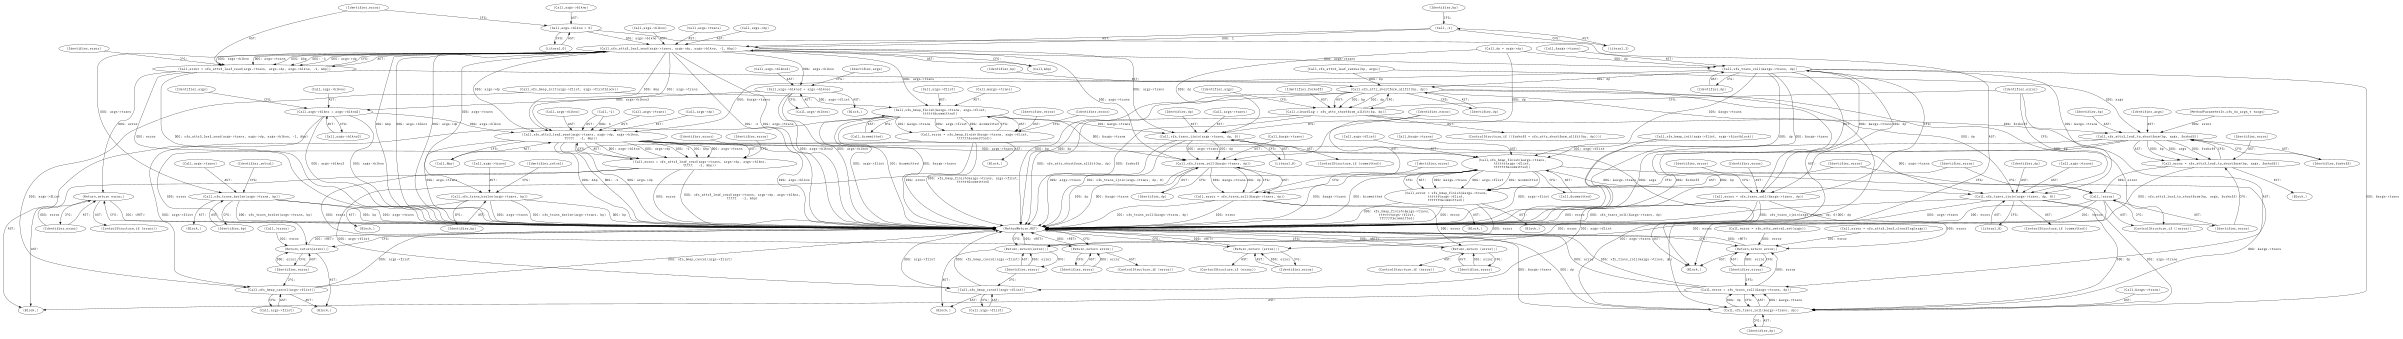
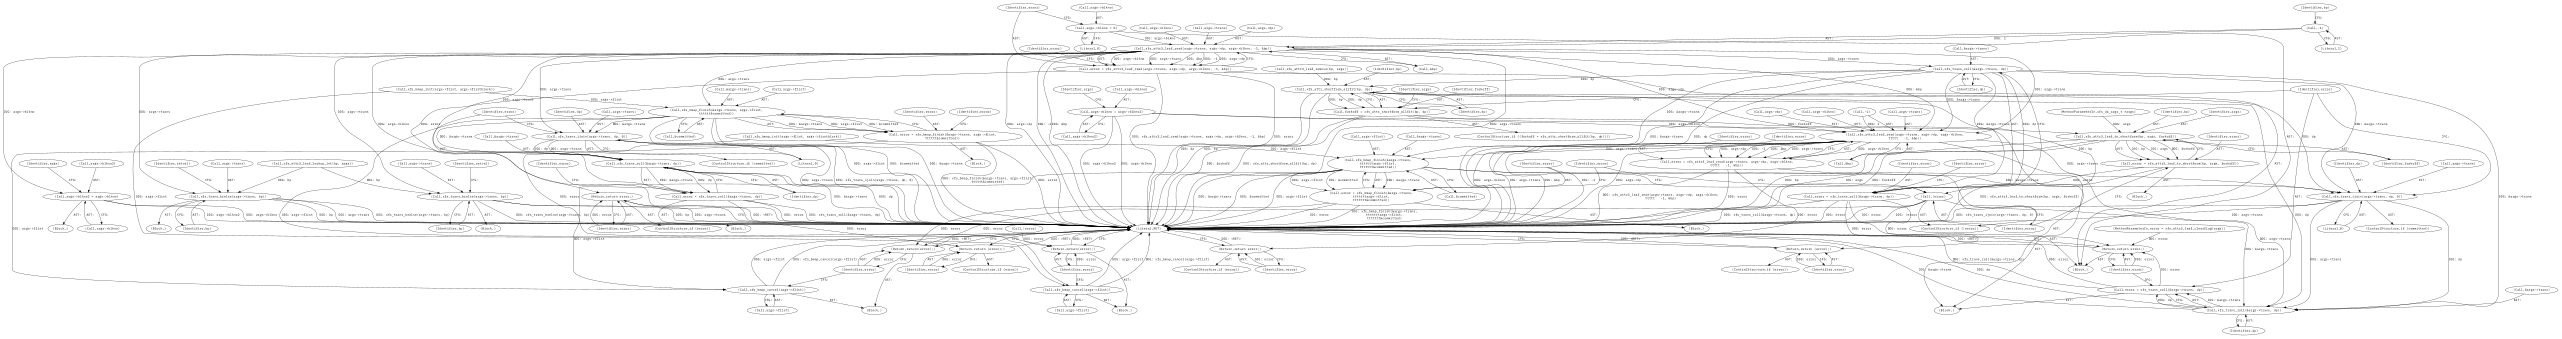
(1504, 49) -> none
(1792, 77) -> none
(545, 101) -> none
(1336, 112) -> (1382, 112)
(2202, 124) -> (2122, 124)
none -> (313, 164)
(1021, 229) -> (1149, 229)
(1767, 229) -> none
(1884, 229) -> (2169, 229)
